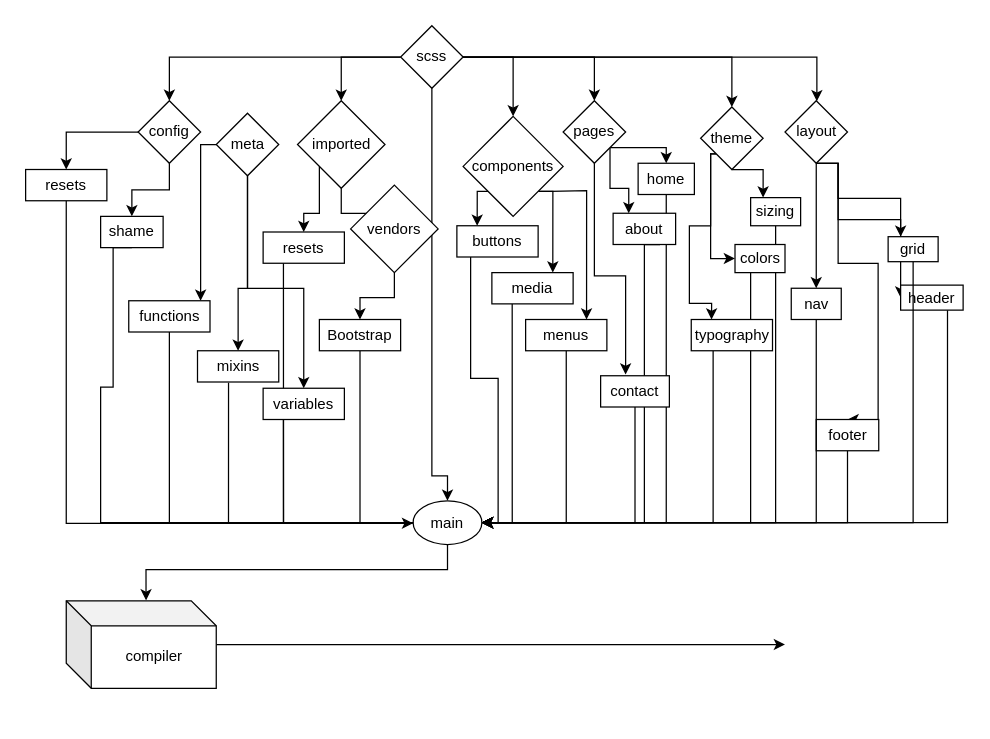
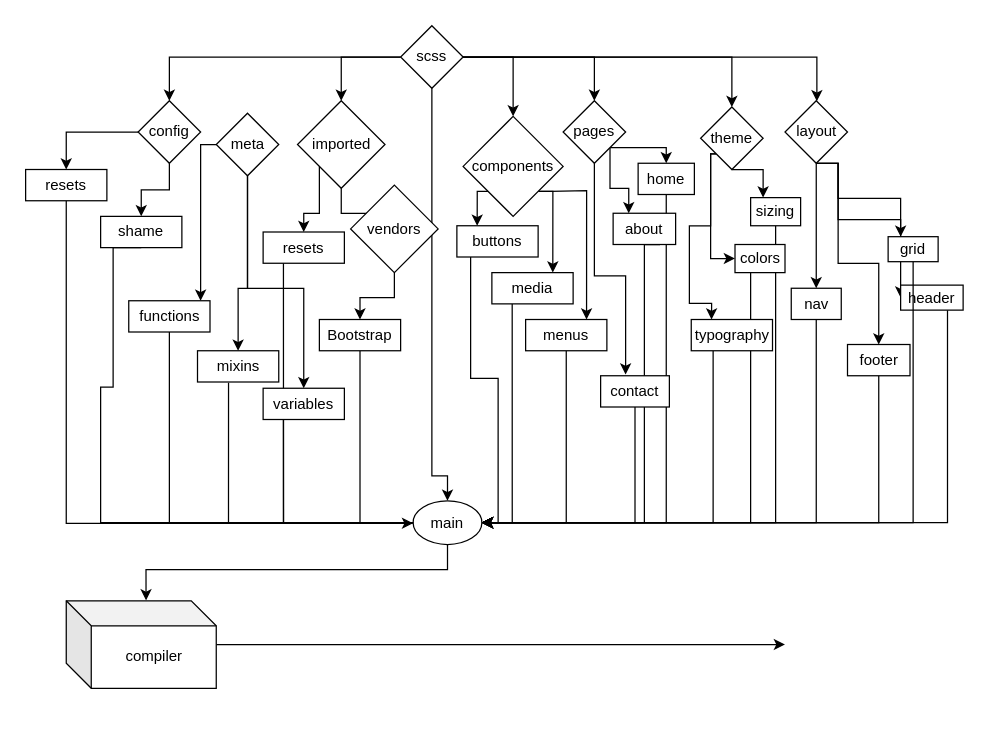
(132, 232) -> (141, 232)
(848, 435) -> (879, 360)
